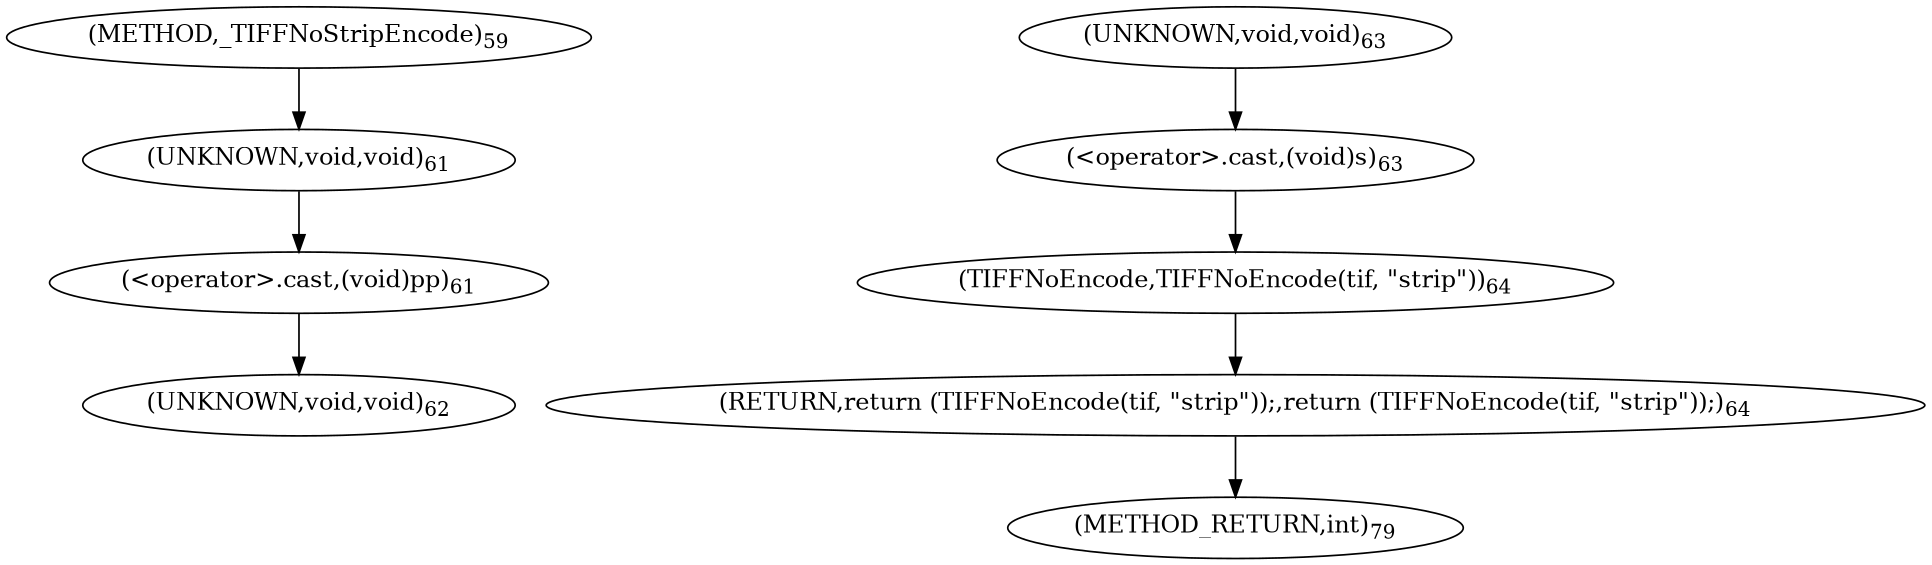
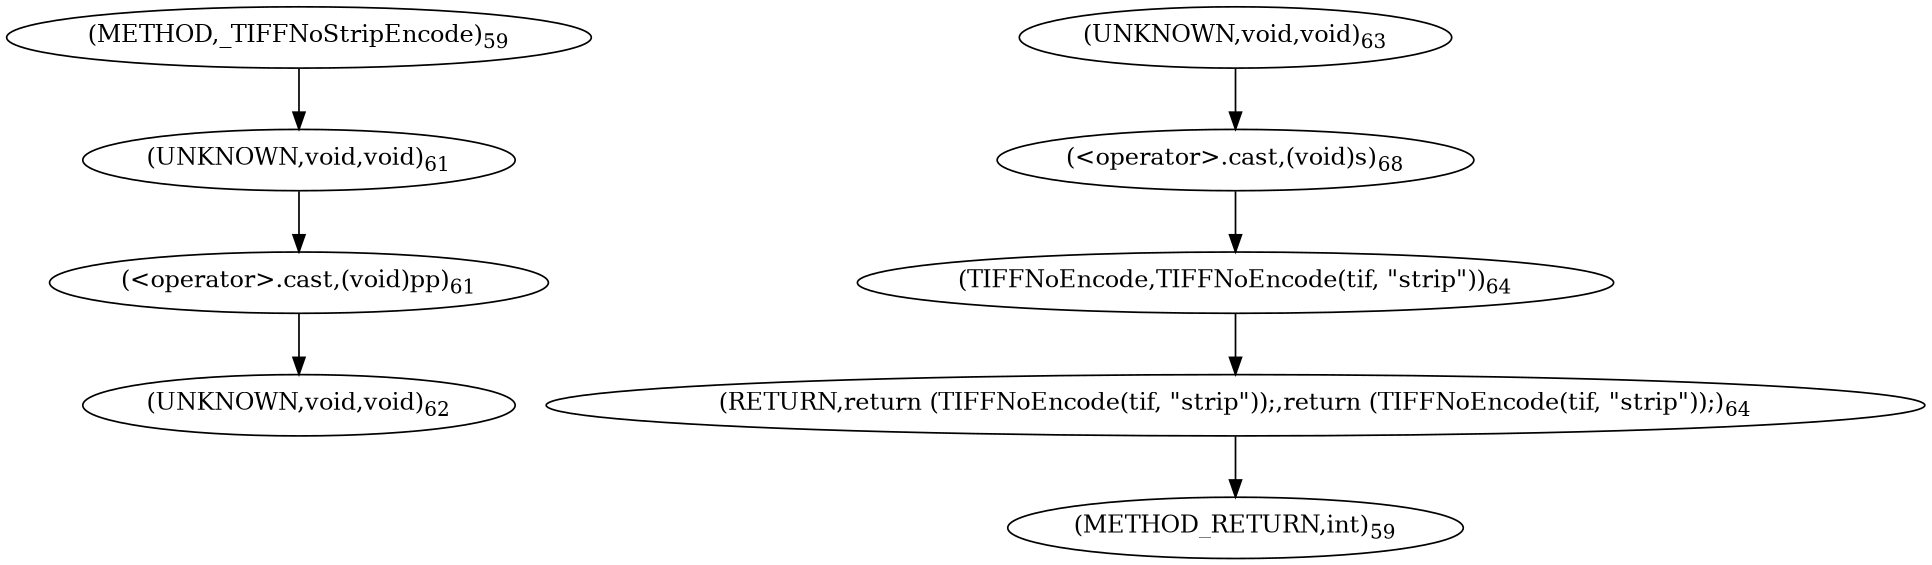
(1391, 158) -> (1391, 158)
(1384, 525) -> (1384, 525)
